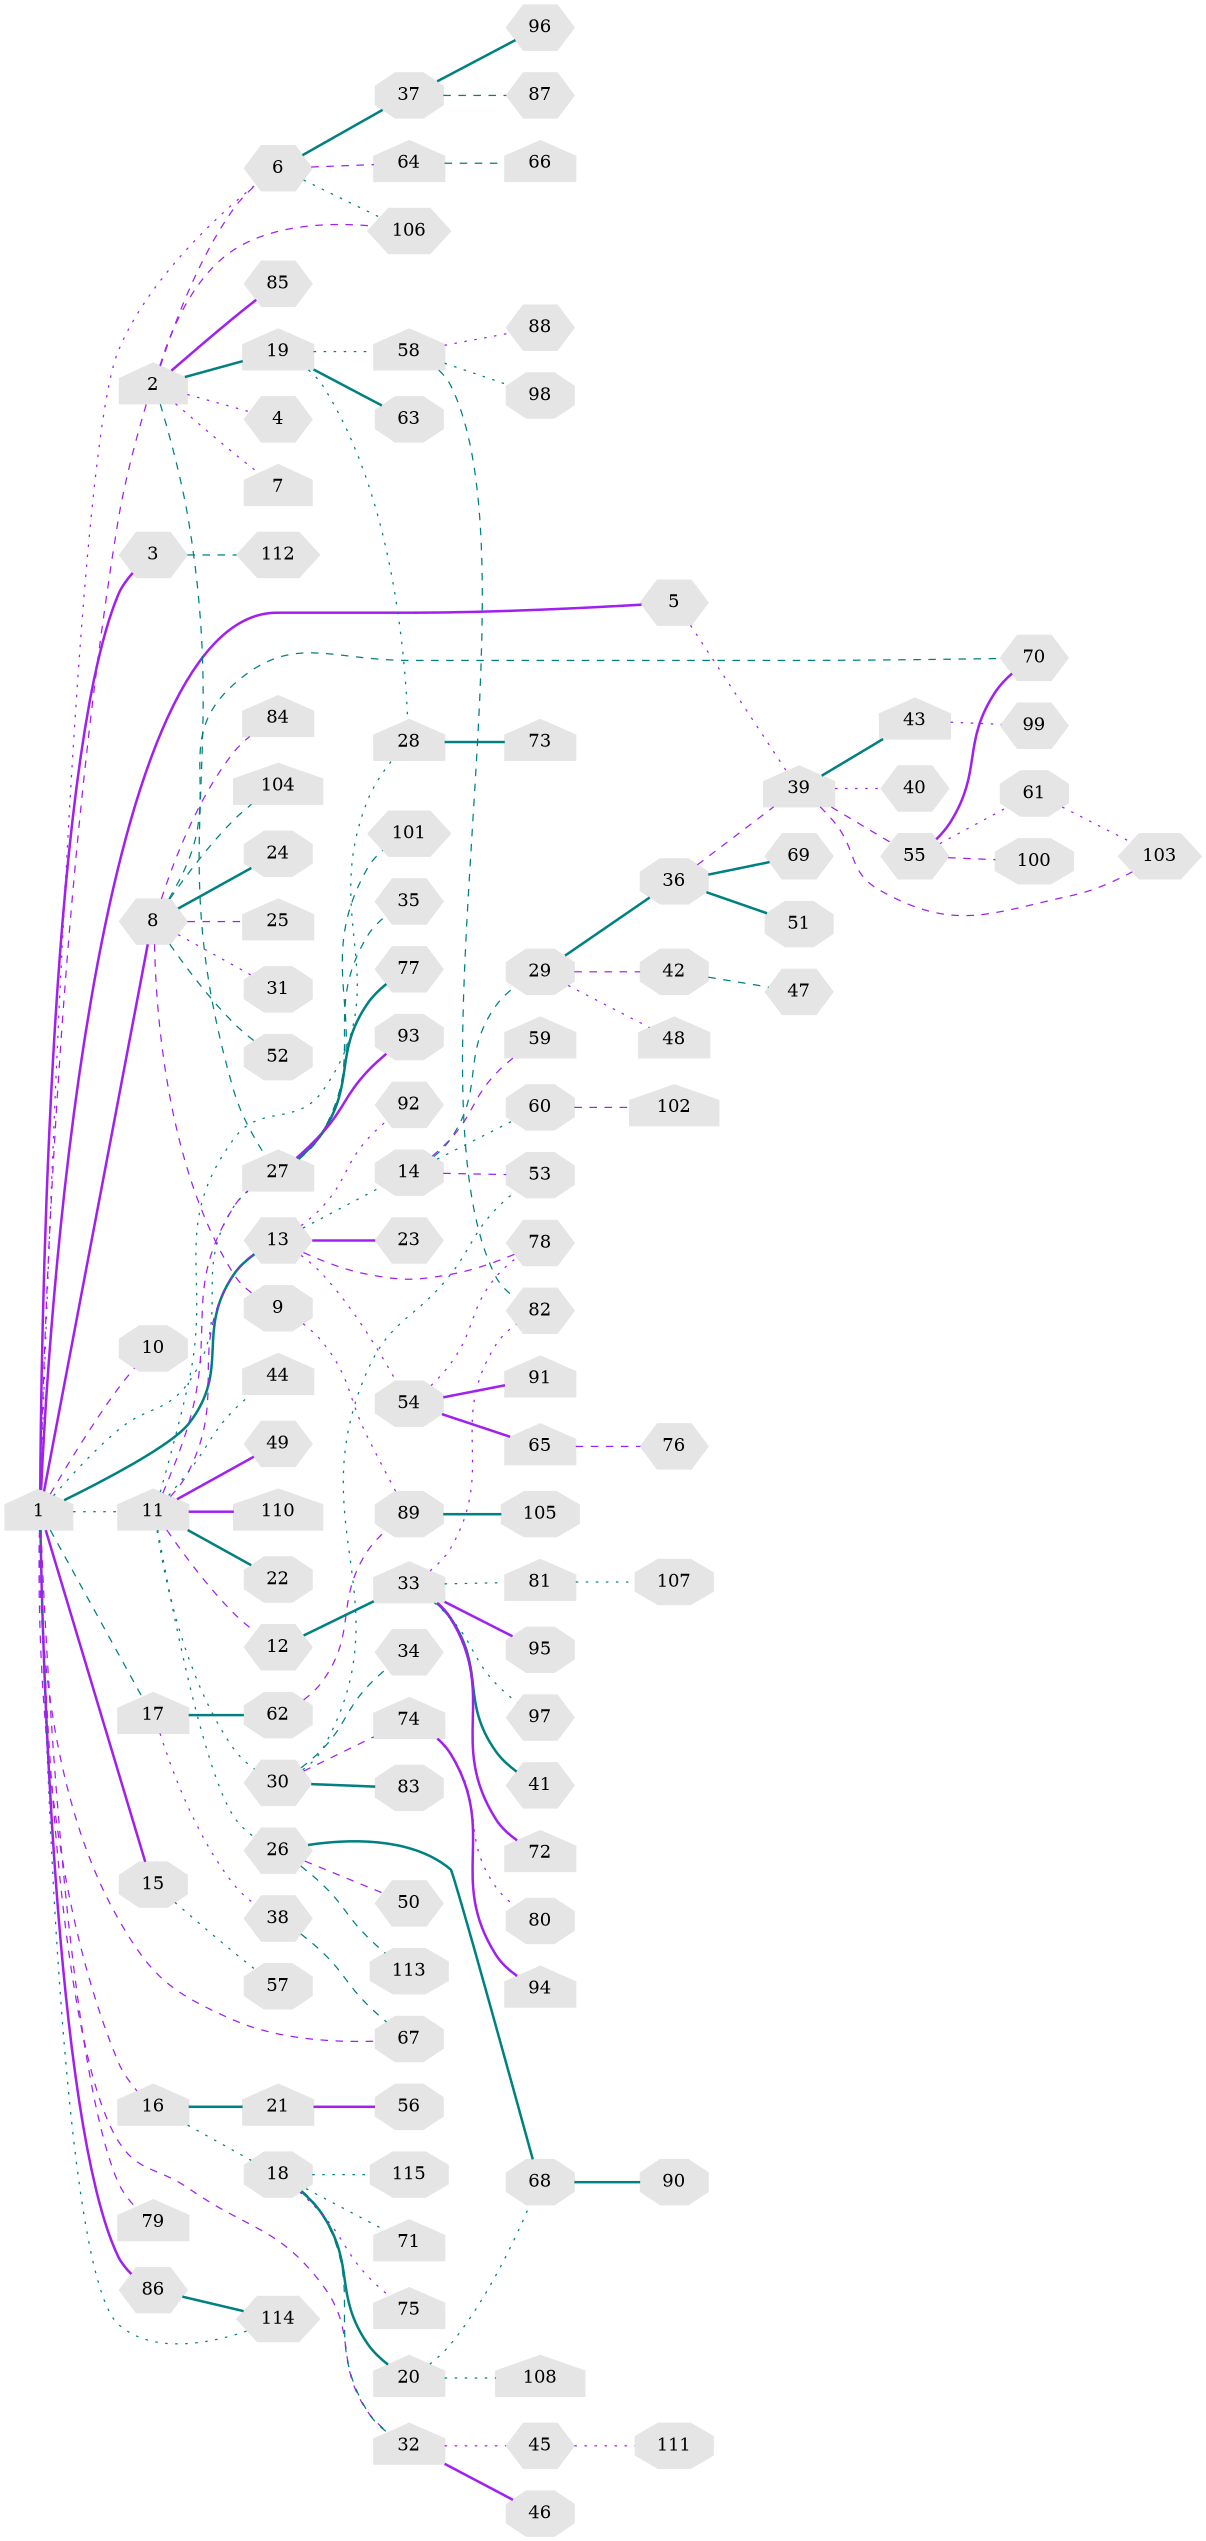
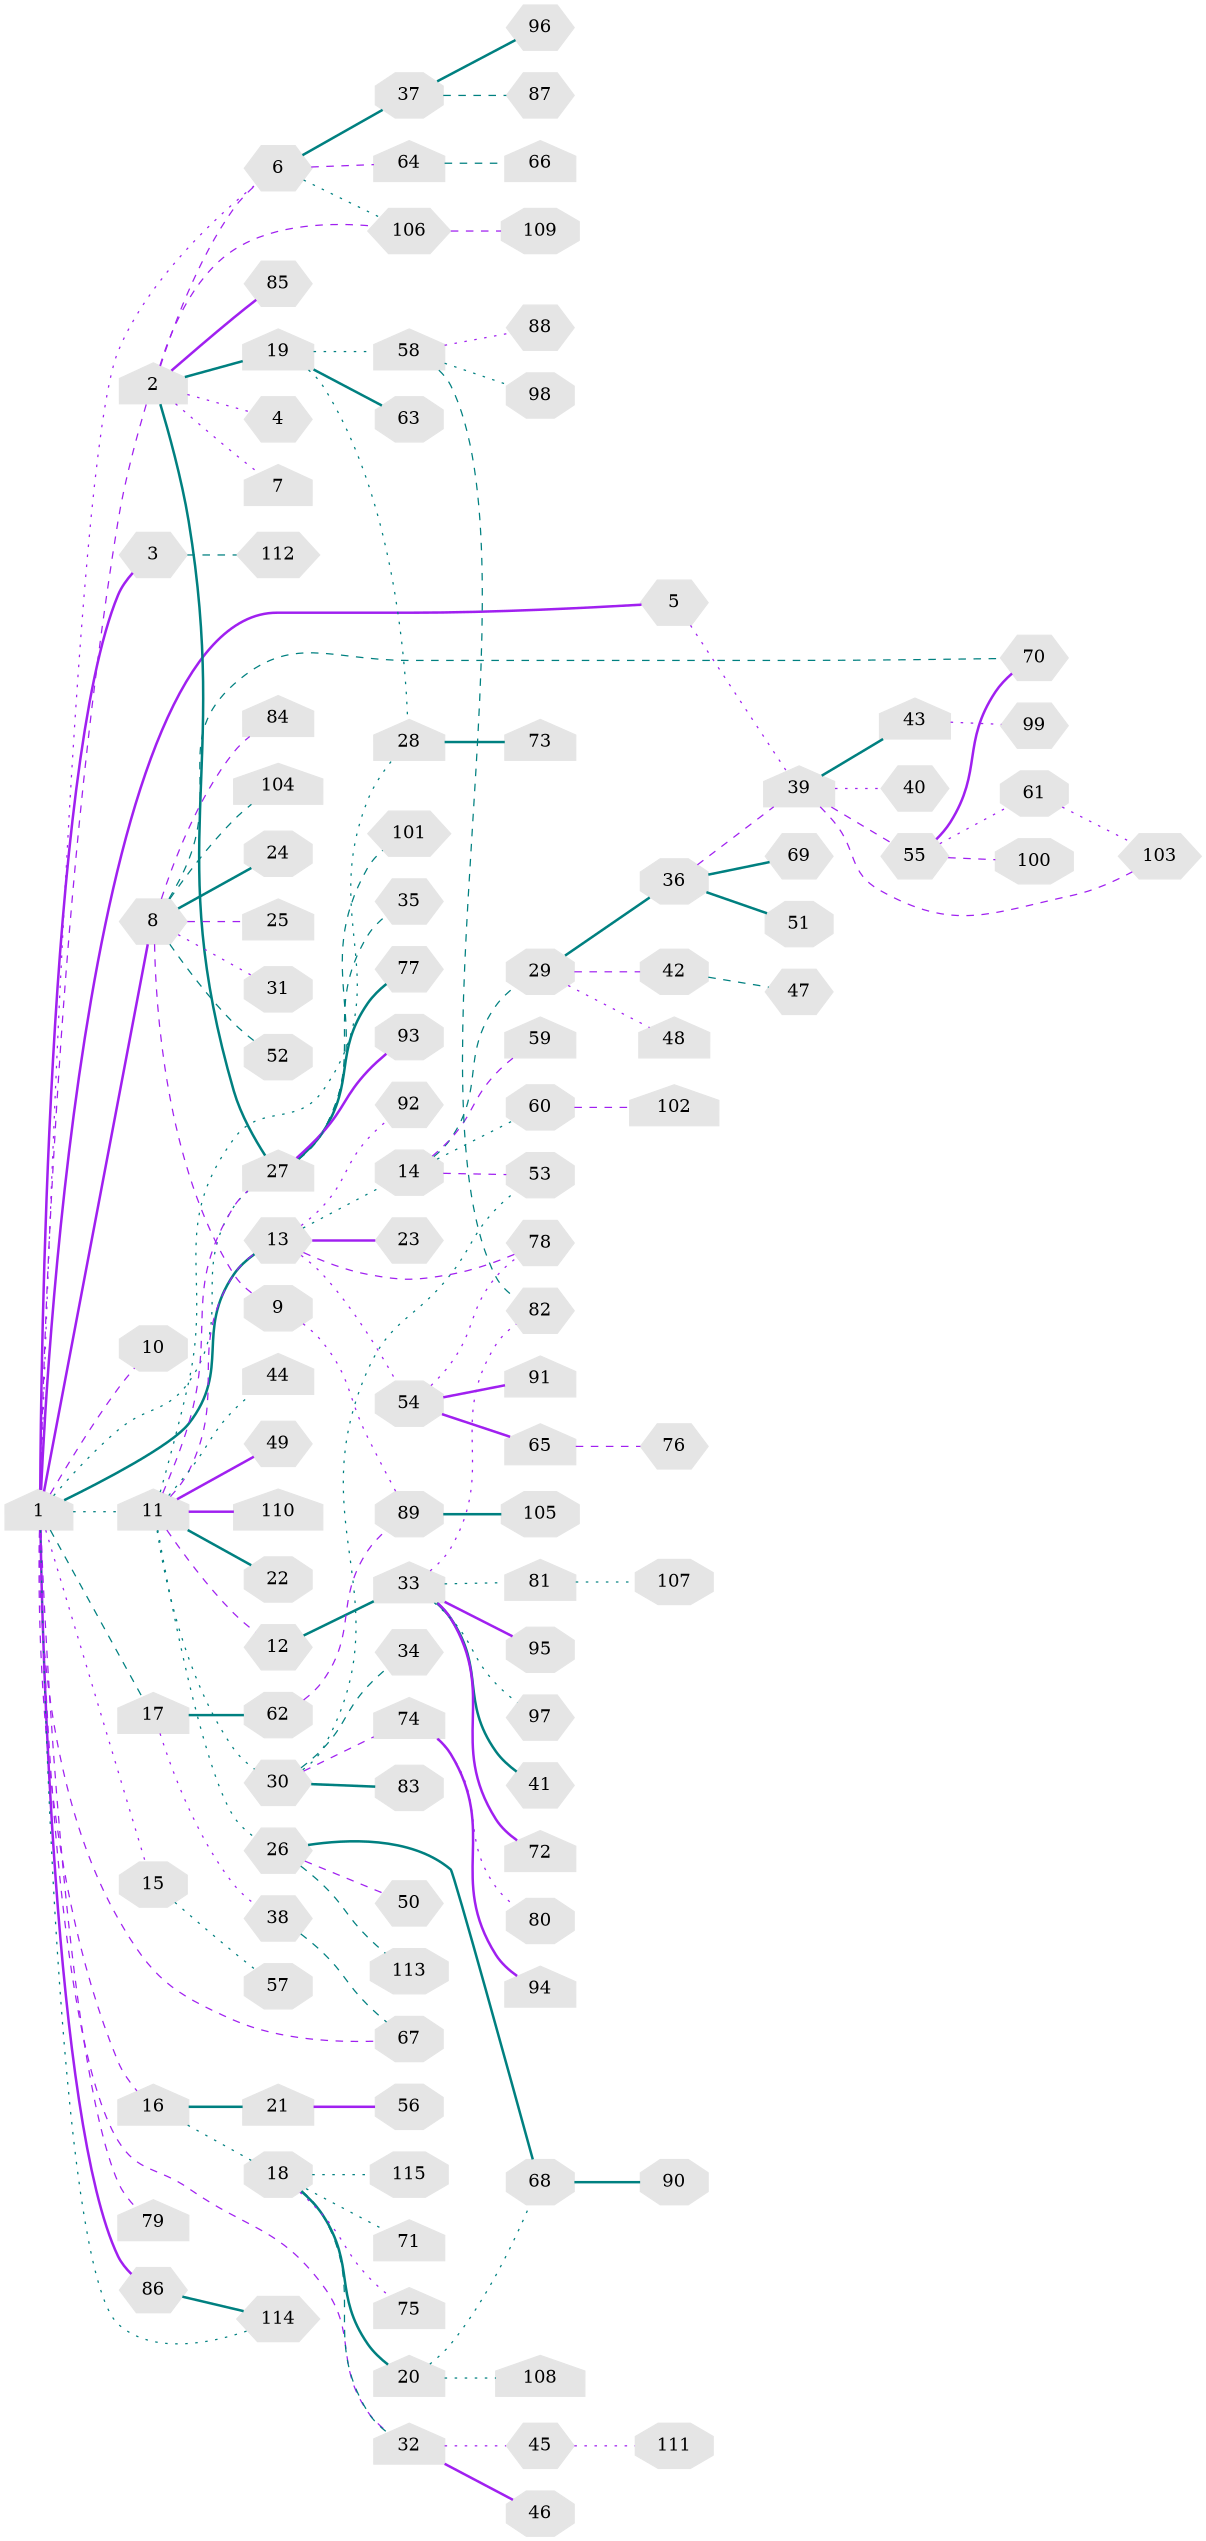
none -> (540, 231)
(203, 706) -> (203, 706)
(95, 1696) -> (95, 1696)
